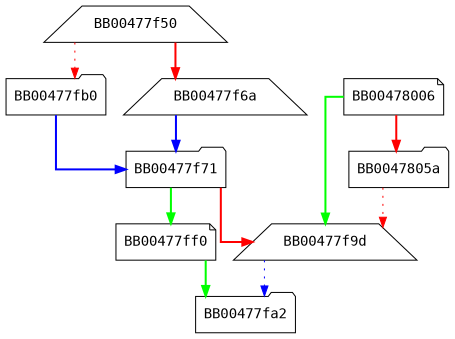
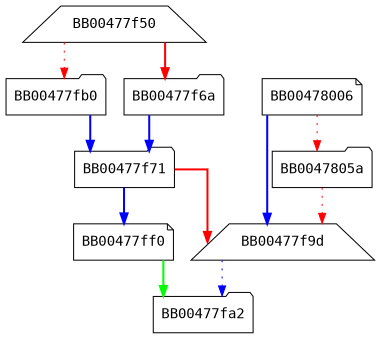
(215, 97) -> (174, 97)
(396, 128) -> (317, 128)
(325, 146) -> (267, 164)
(171, 201) -> (124, 201)
